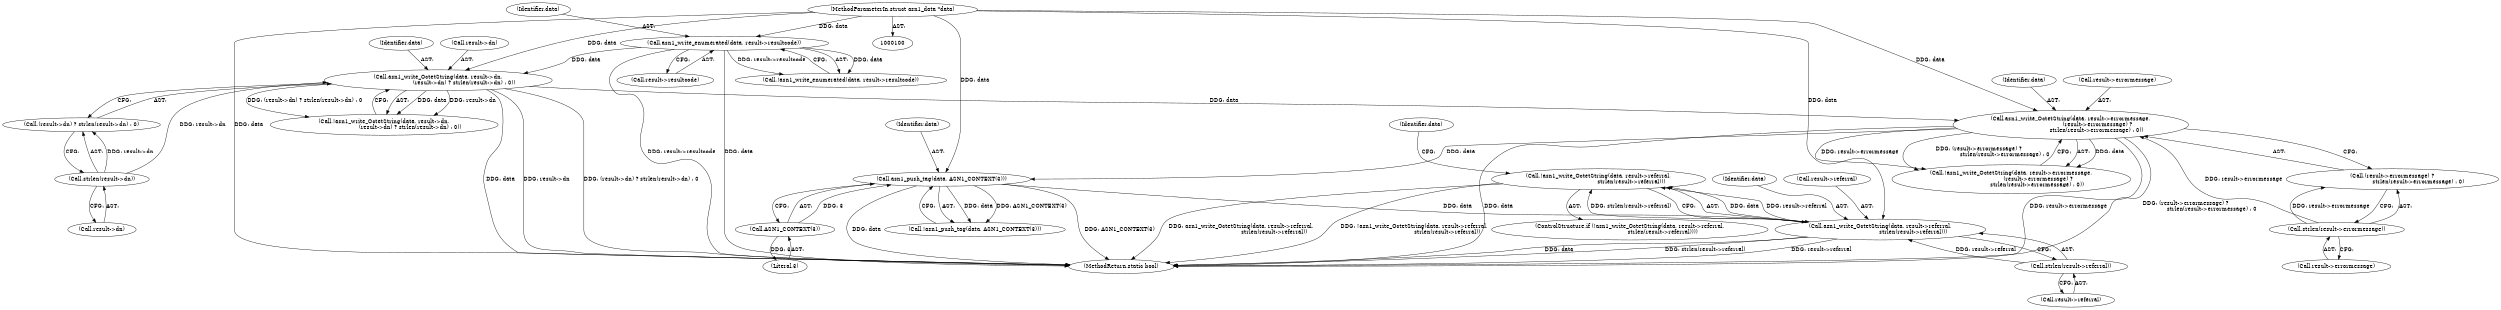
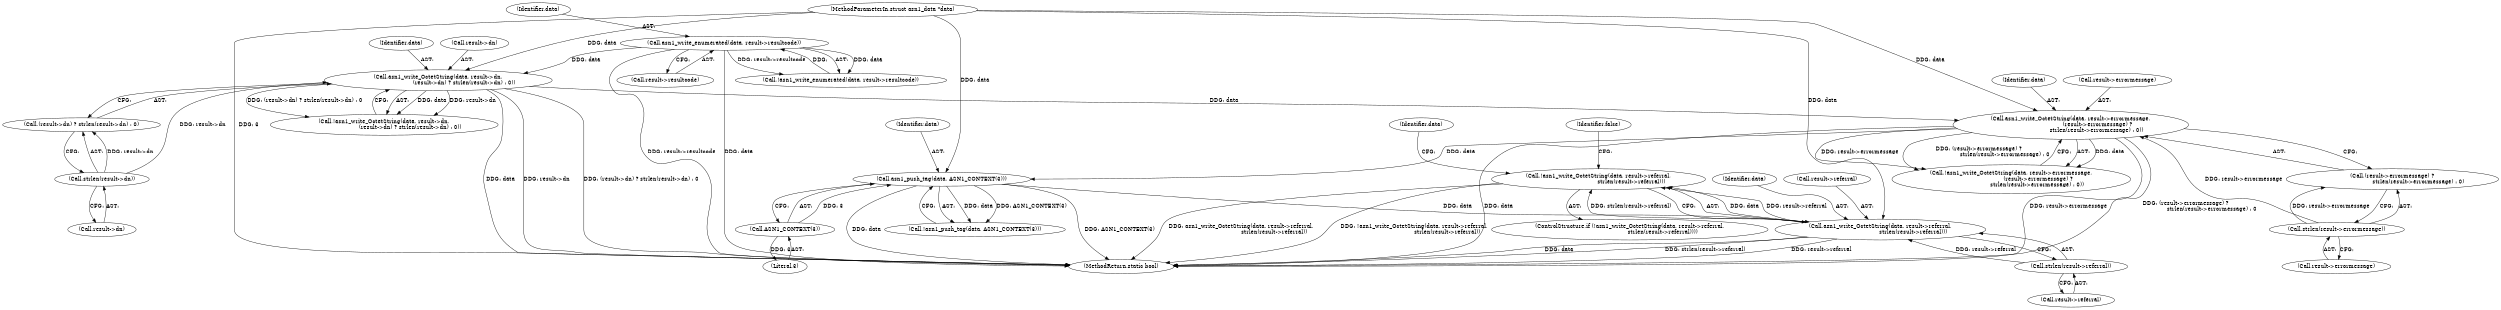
(811, 26) -> none
(893, 43) -> none
(821, 60) -> (821, 60)
(249, 125) -> (249, 125)
none -> (1599, 125)
